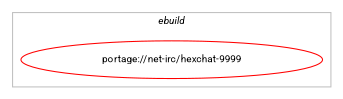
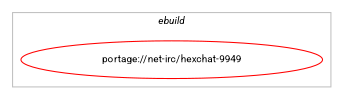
(172, 60) -> (172, 60)
